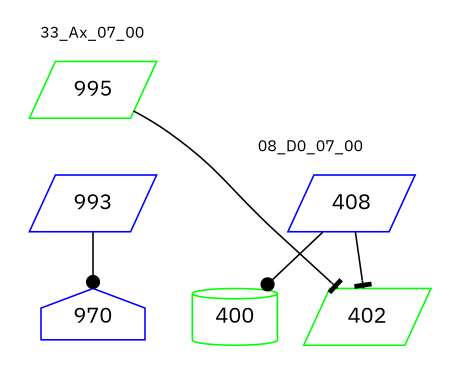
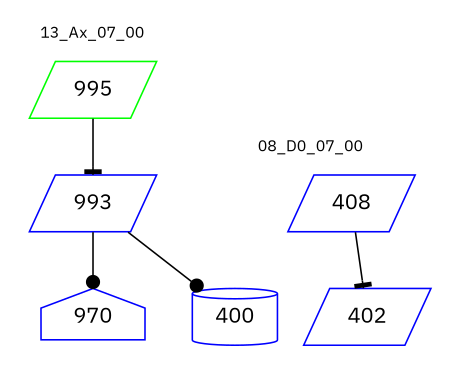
(93, 34) -> (93, 34)
(236, 192) -> (93, 143)
(292, 261) -> (157, 254)
(235, 317) -> (235, 317)
(367, 317) -> (367, 317)
